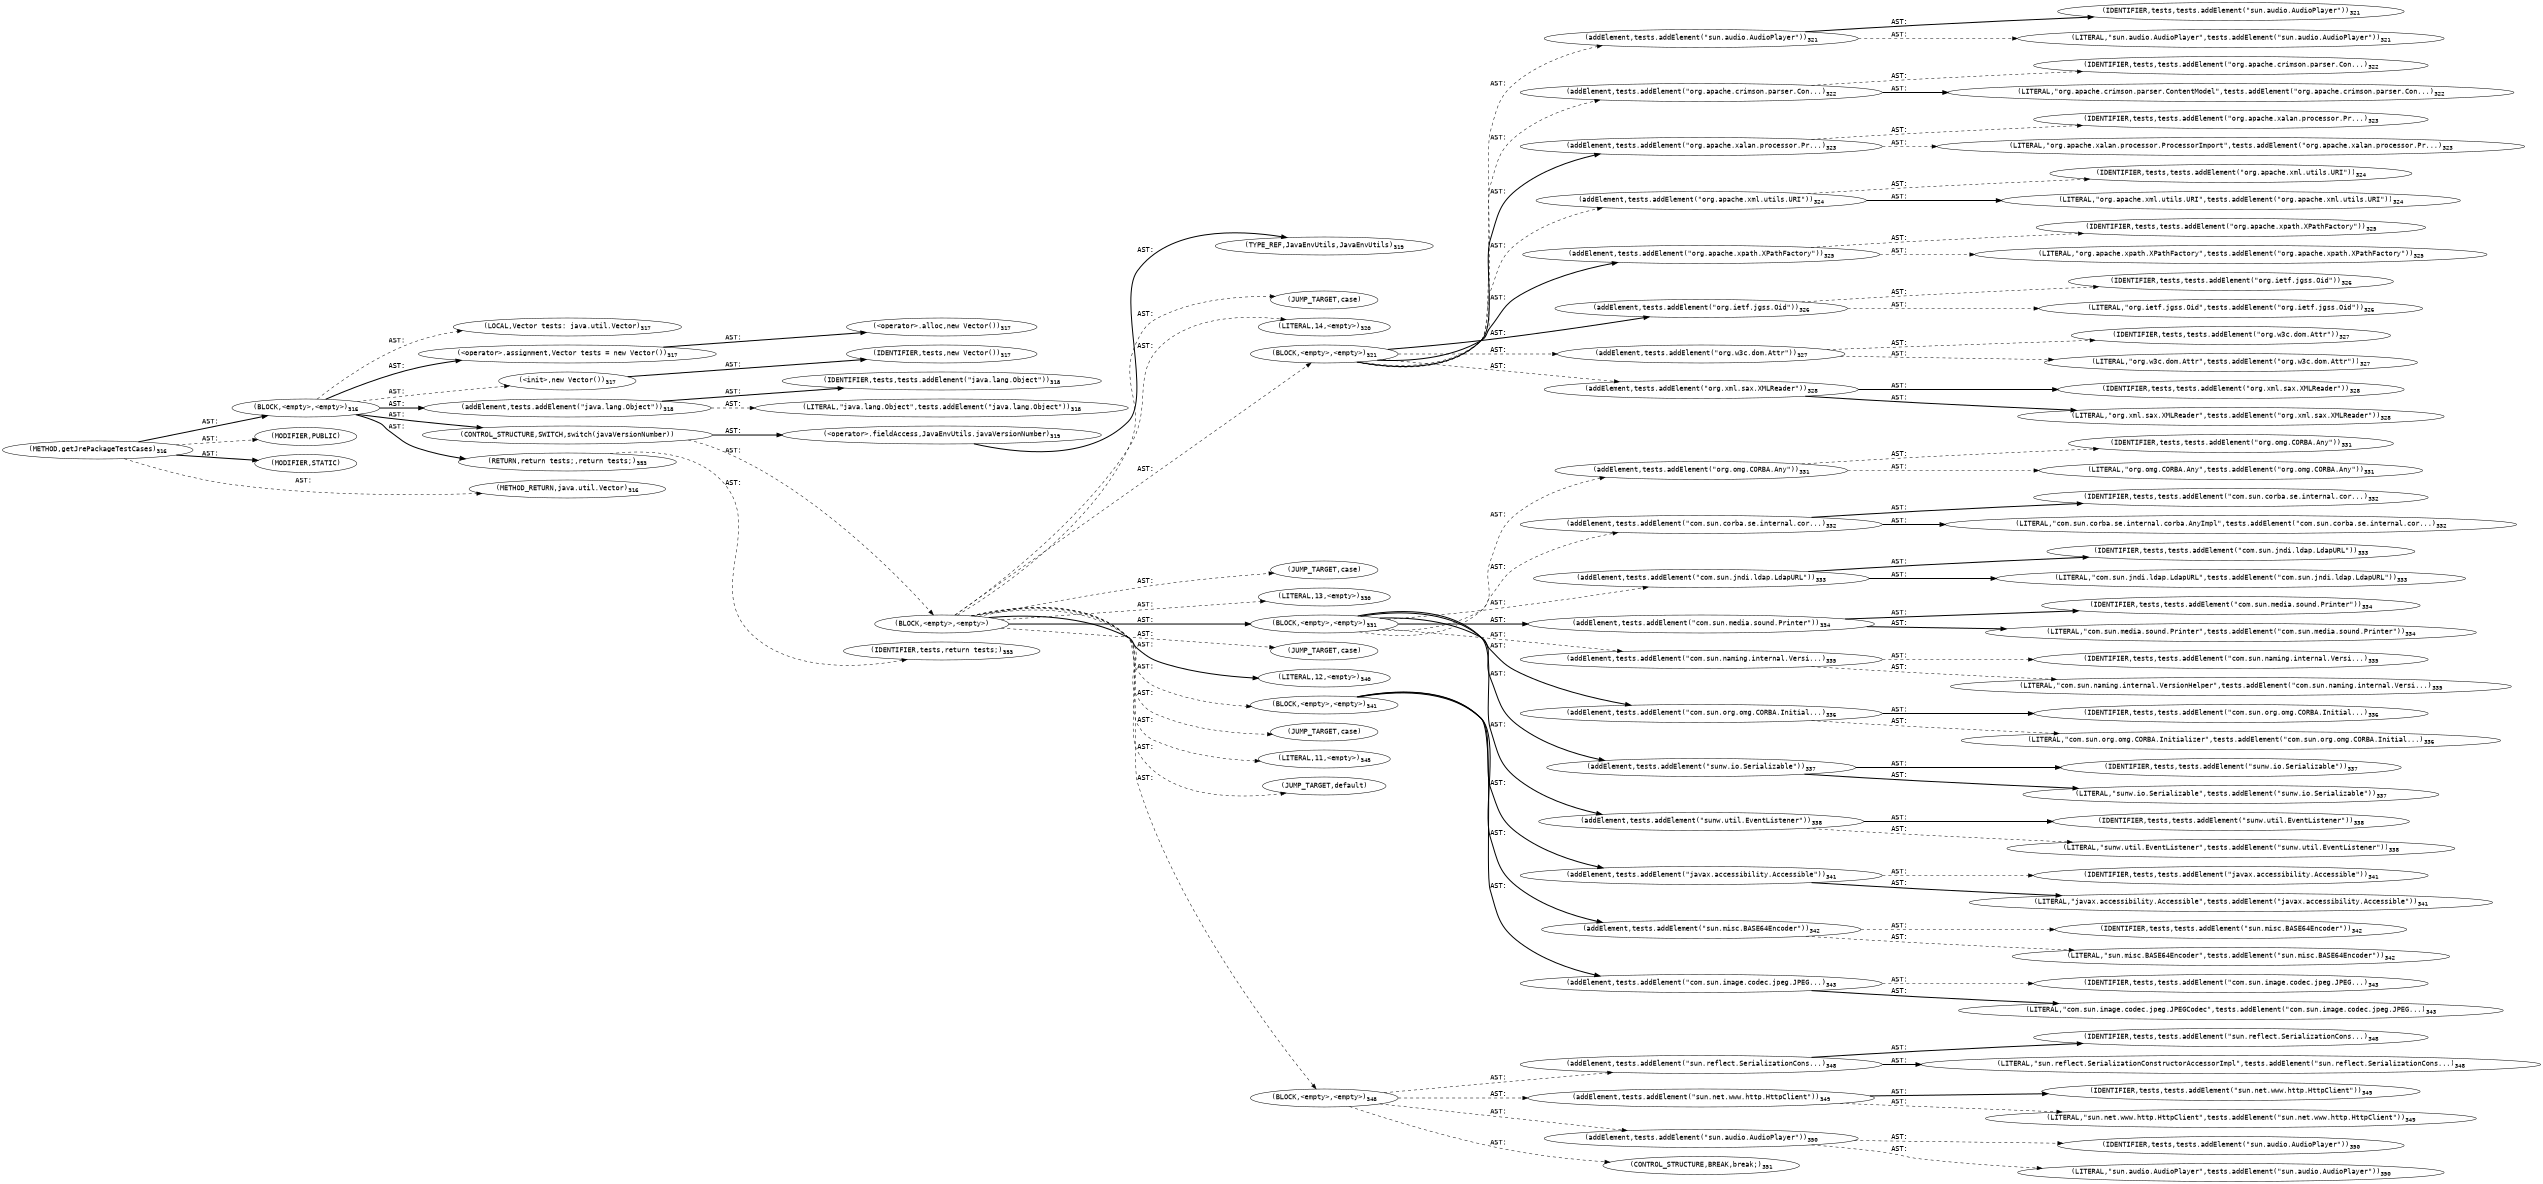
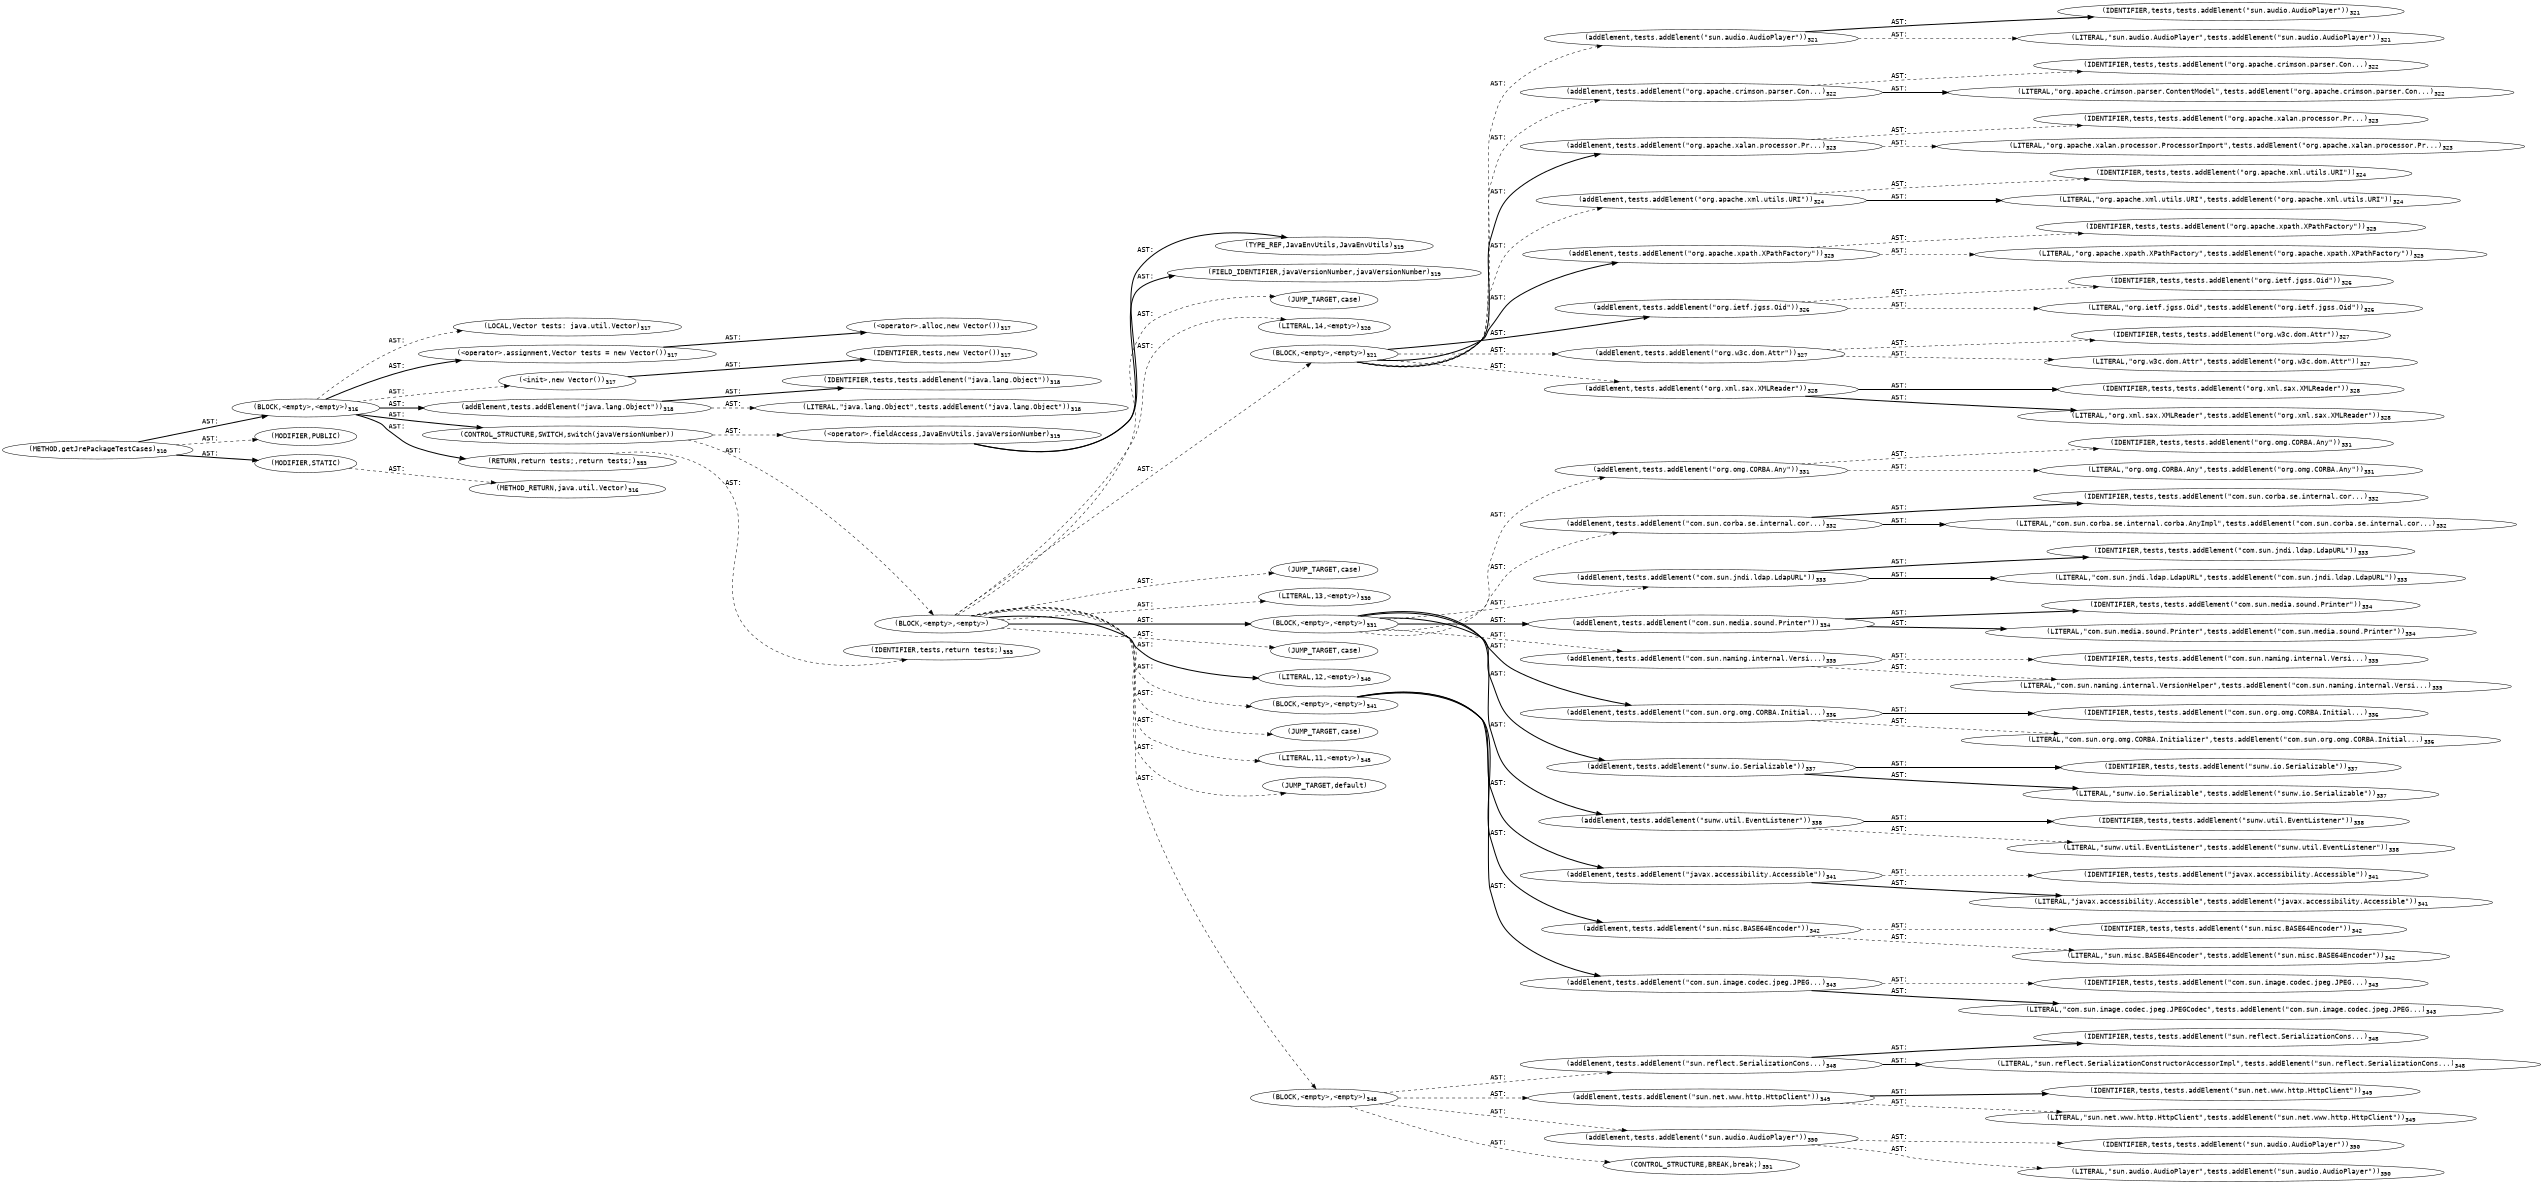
none -> (1324, 273)
(745, 435) -> (745, 435)
(162, 449) -> (162, 449)
(299, 491) -> (420, 476)
